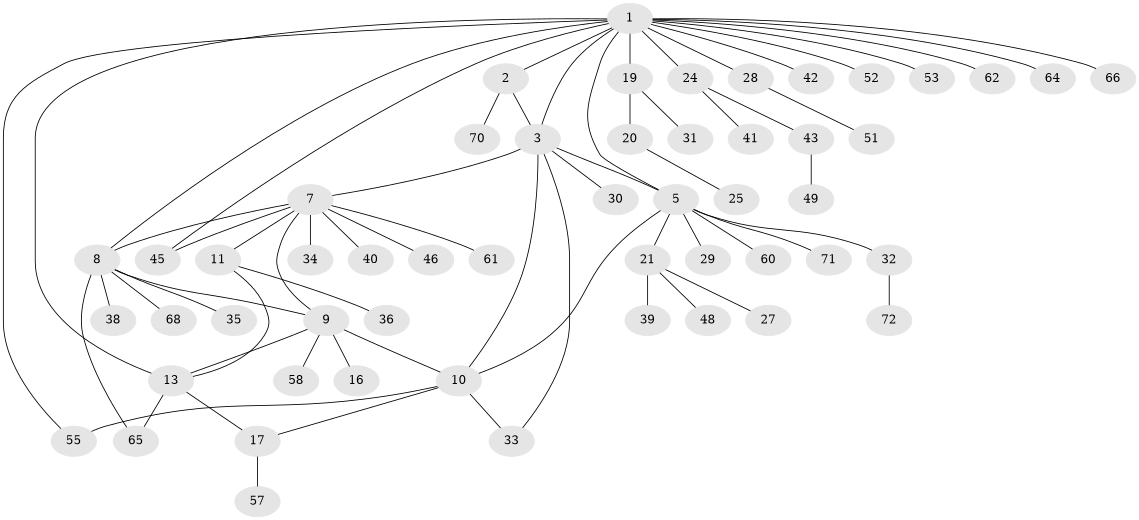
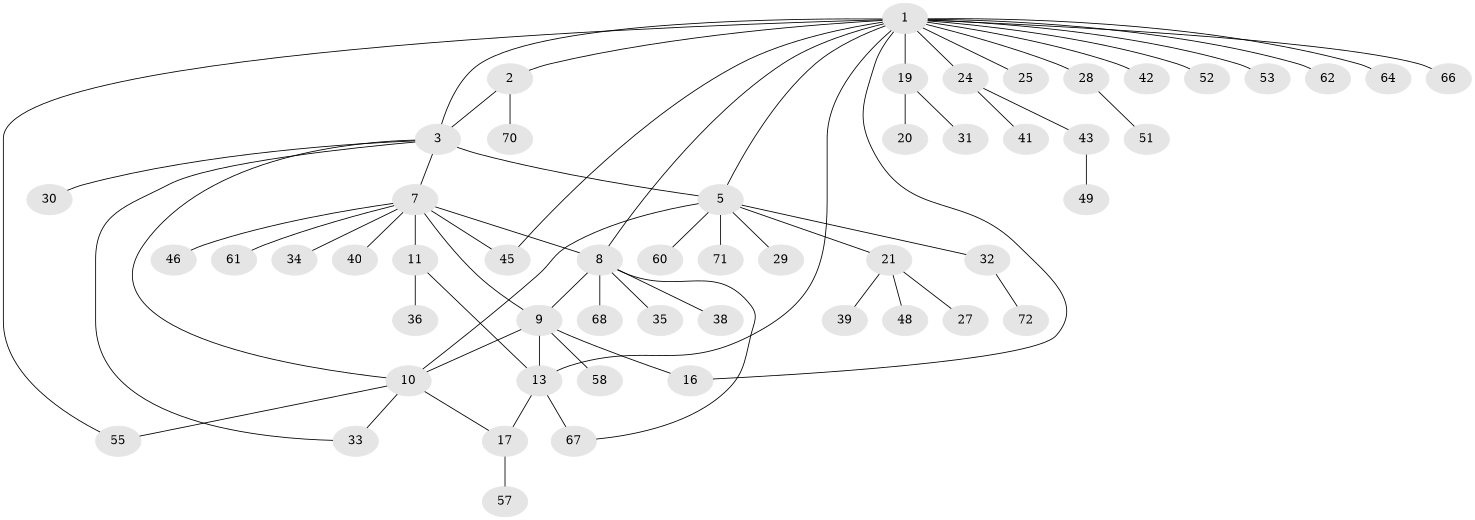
(683, 169) -> (966, 49)
none -> (1065, 304)
(136, 441) -> (574, 441)
